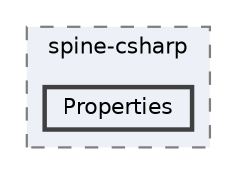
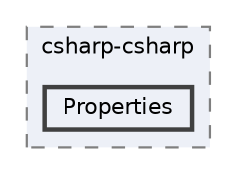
(118, 48) -> (118, 48)
